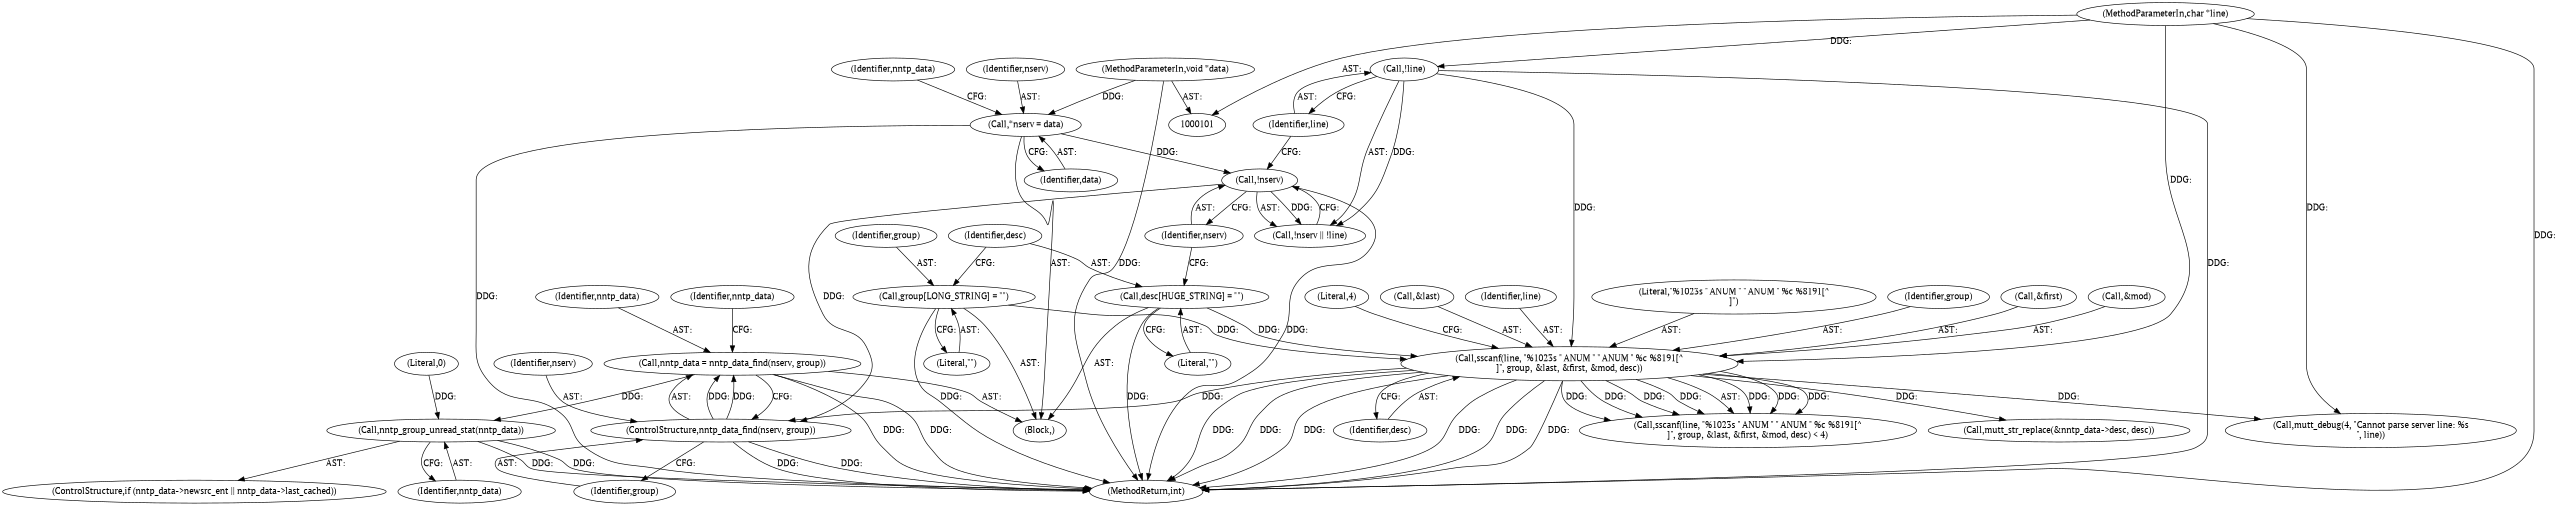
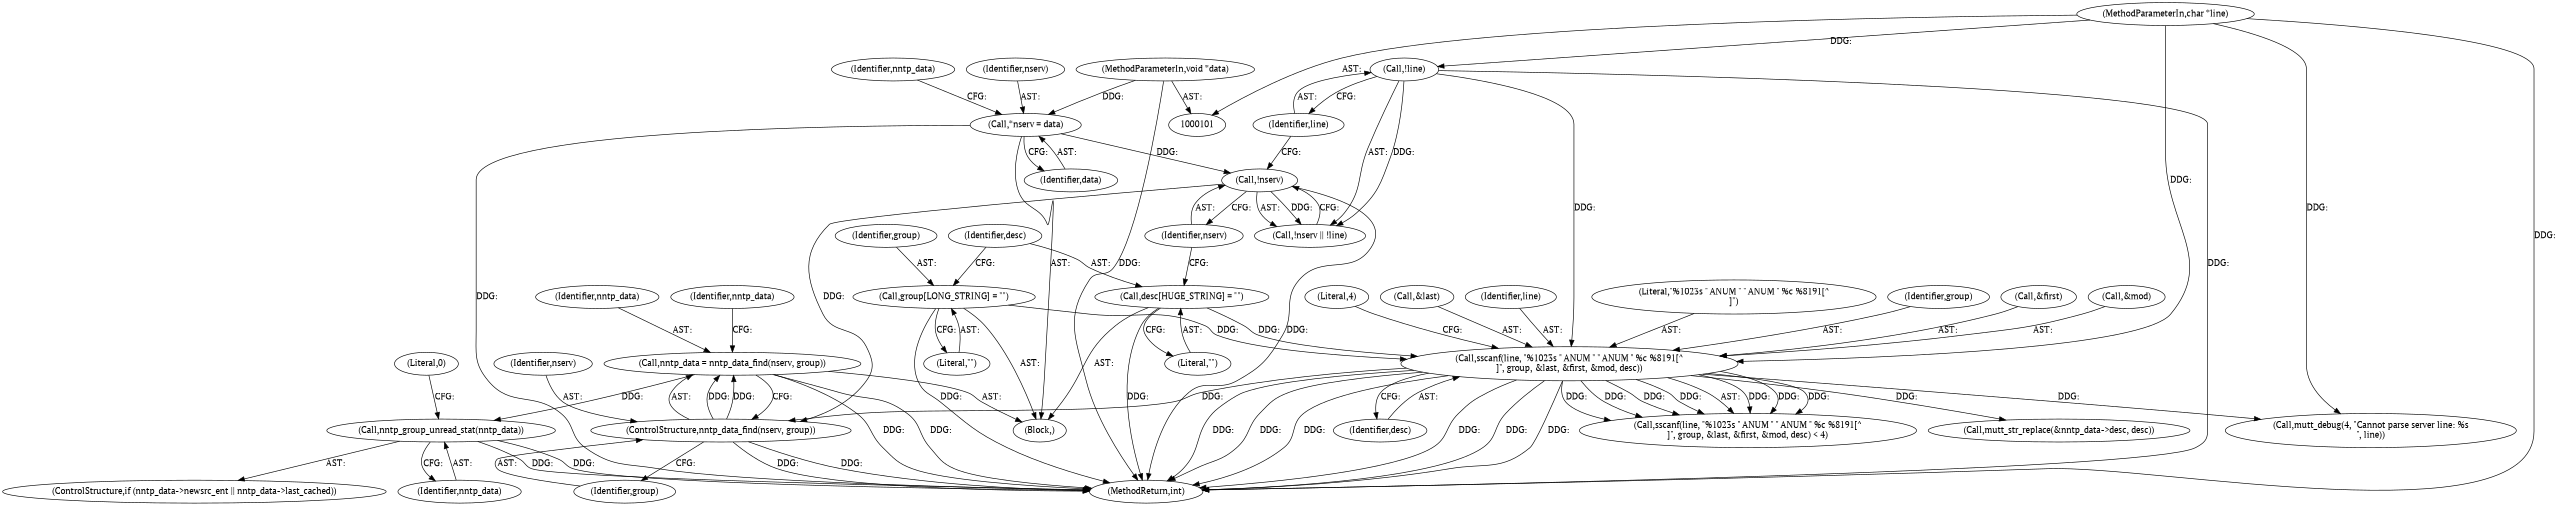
(447, 397) -> (446, 397)
